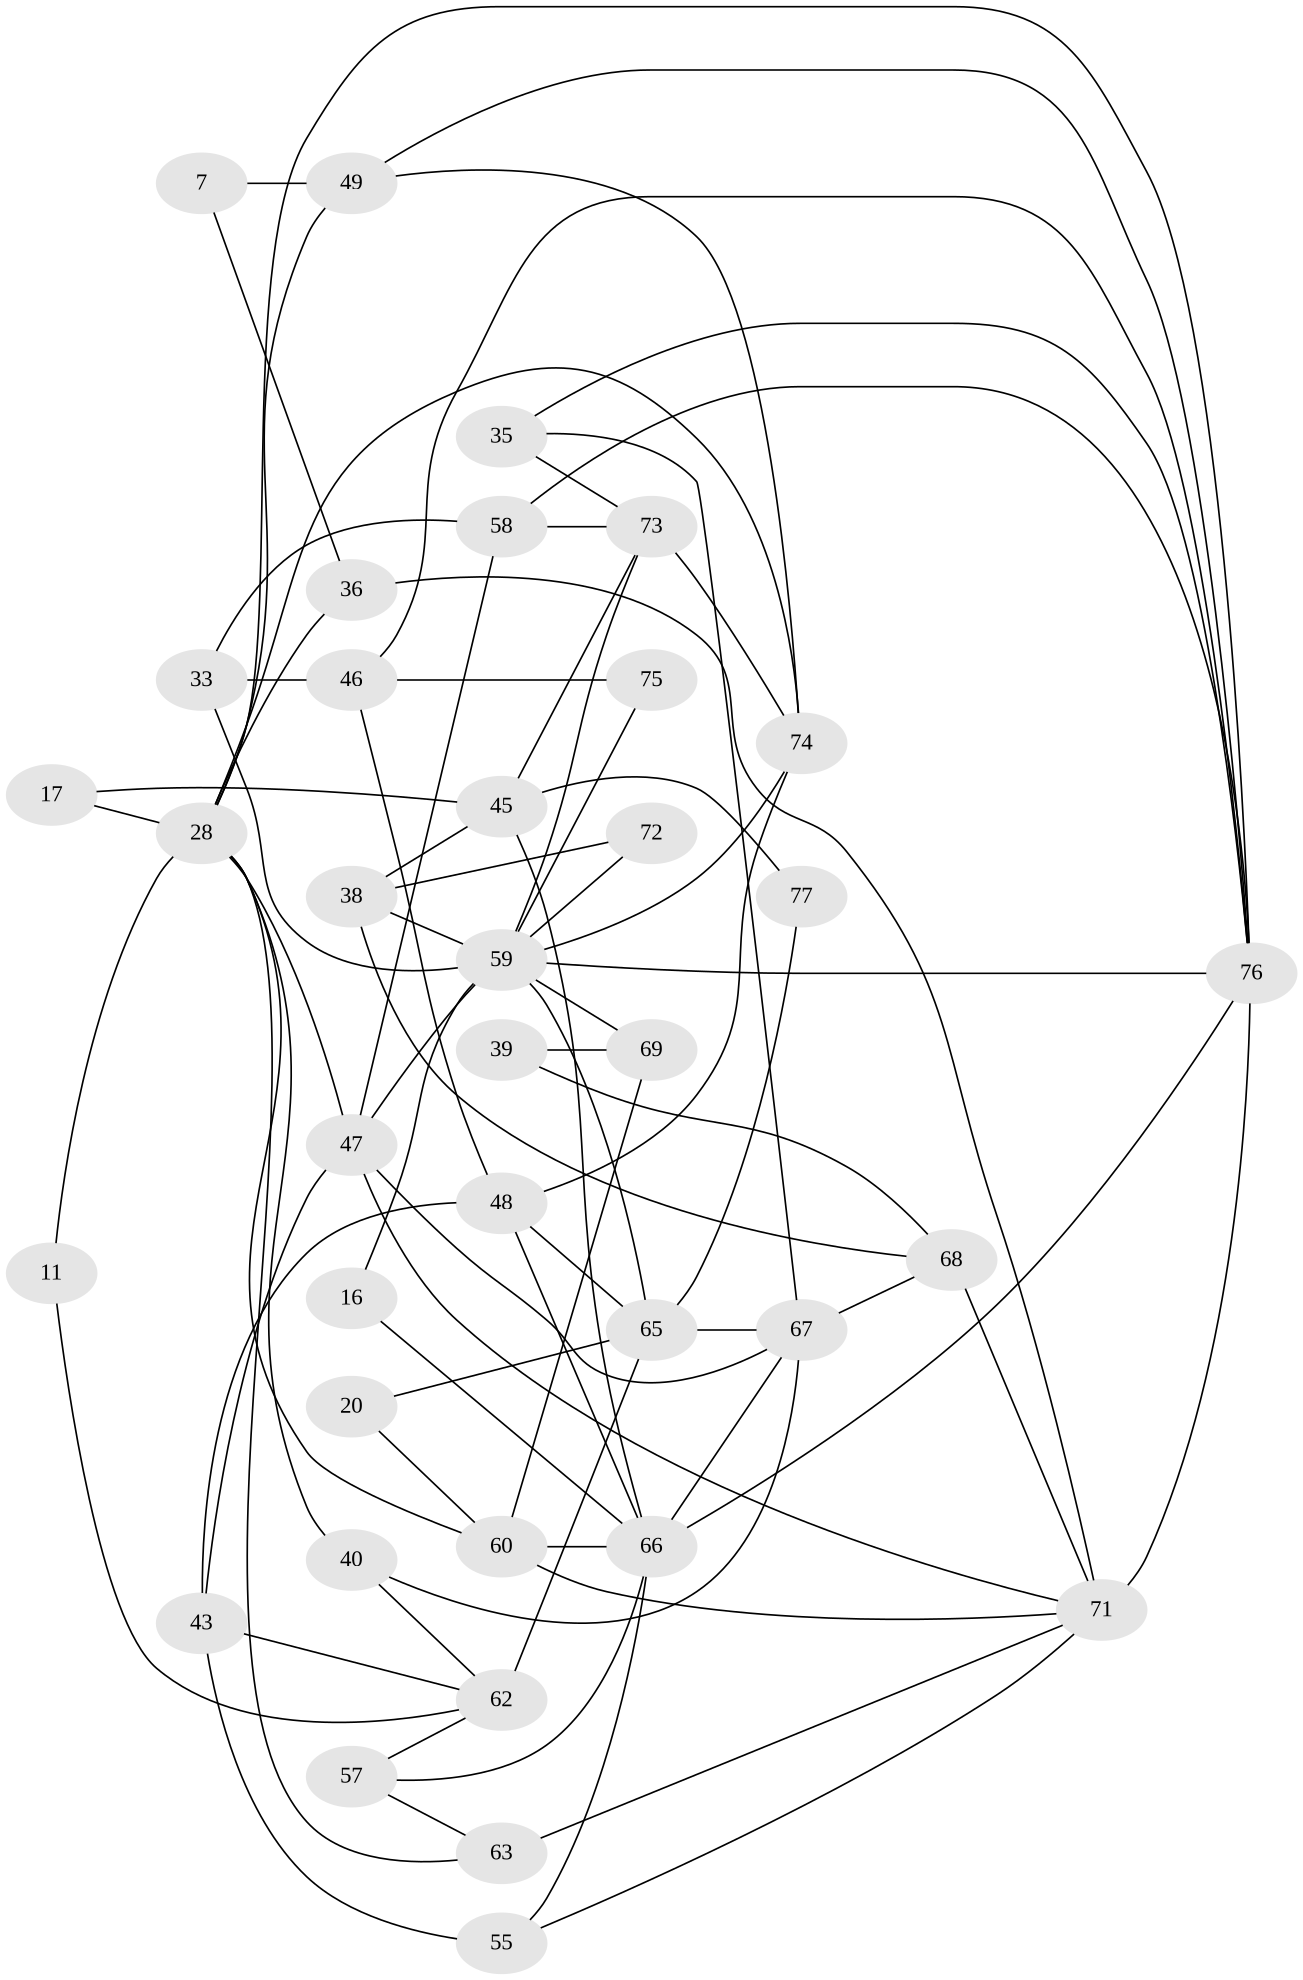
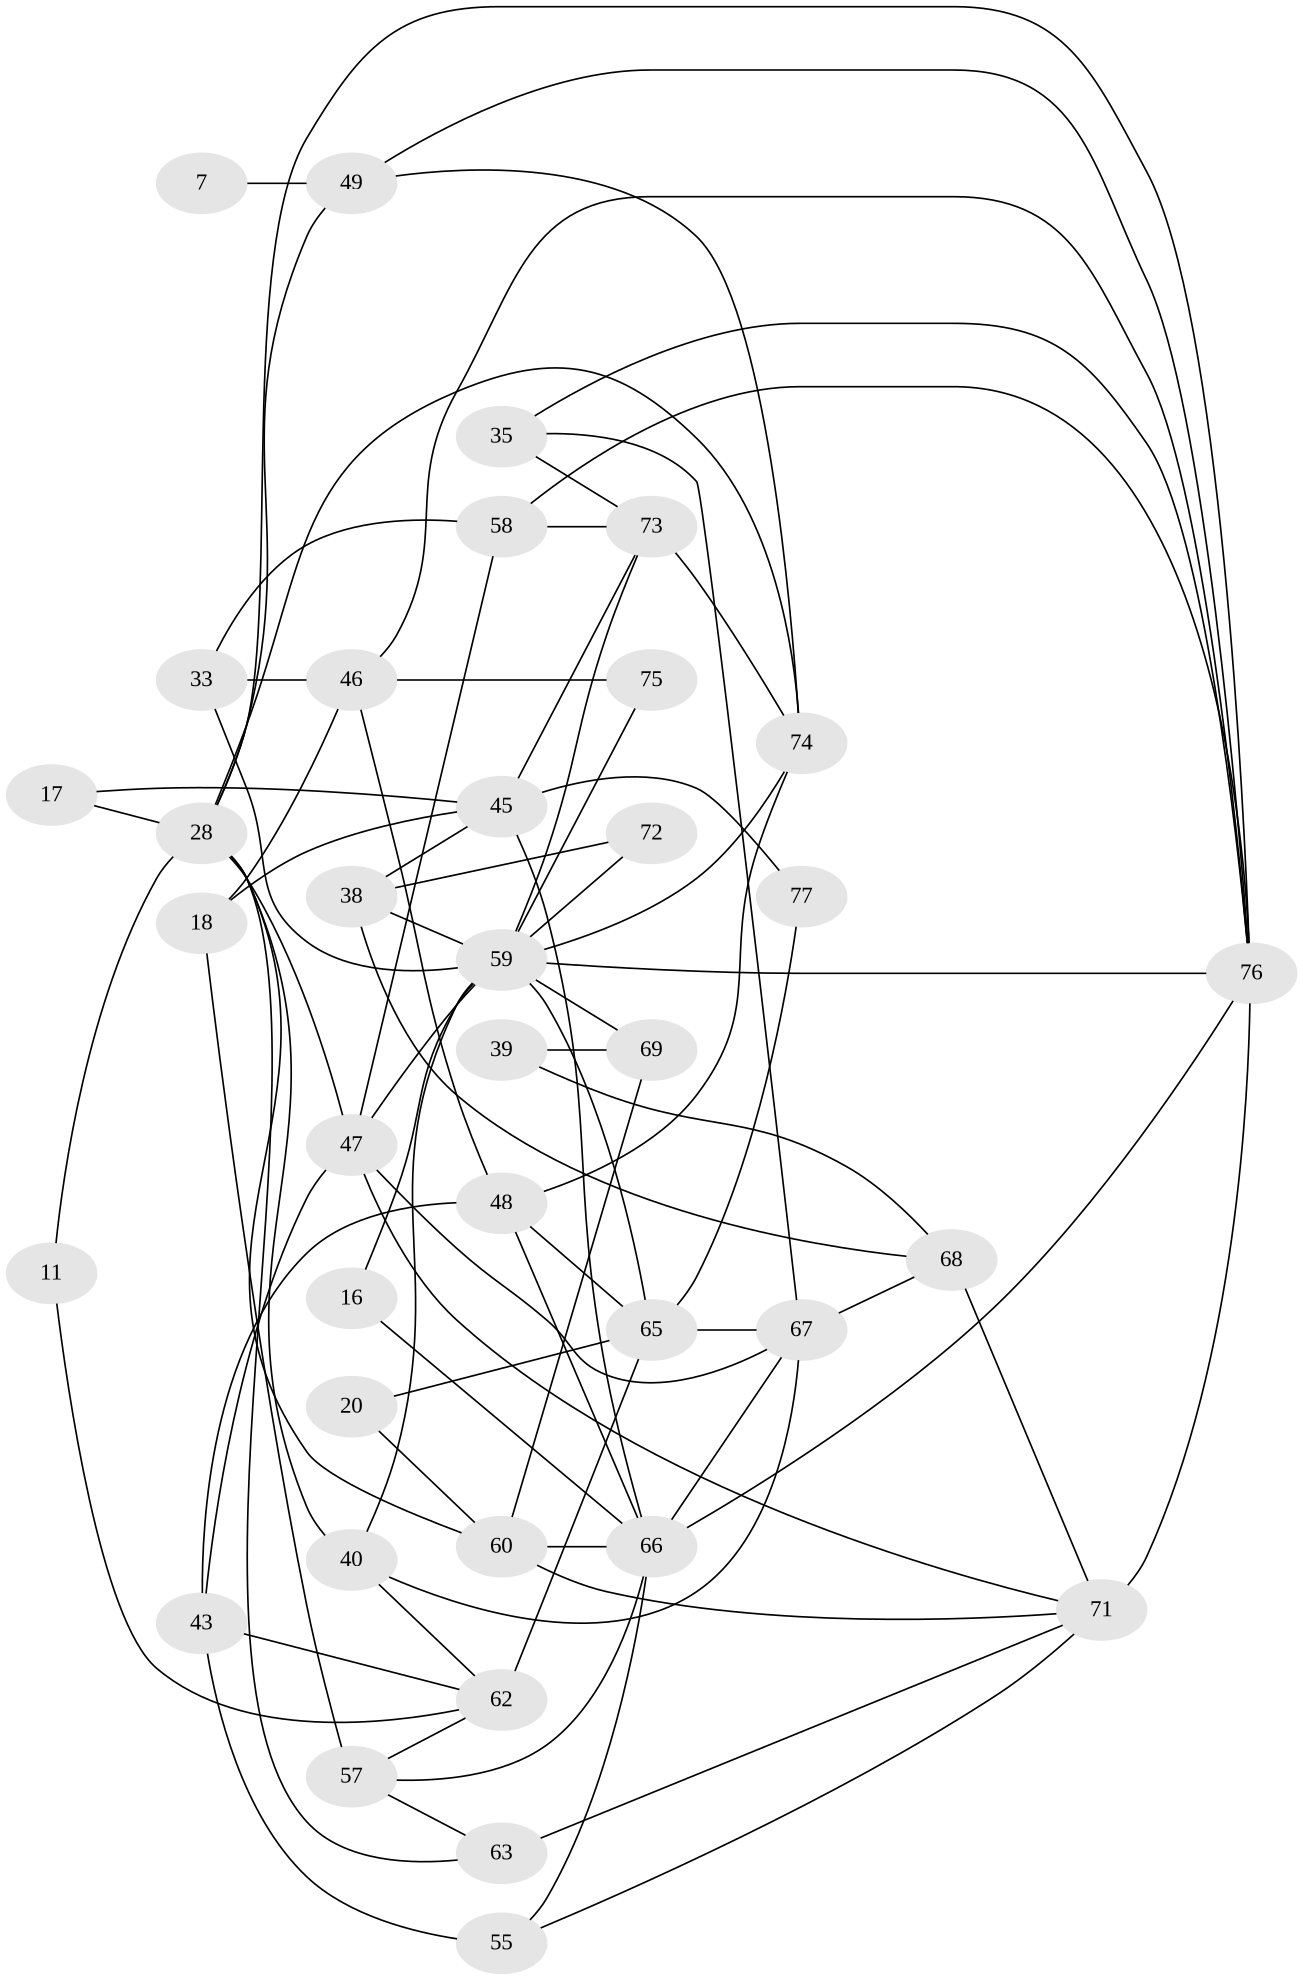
(352, 590) -> none
none -> (202, 923)
none -> (414, 1241)
